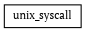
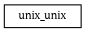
(43, 16) -> (43, 16)
